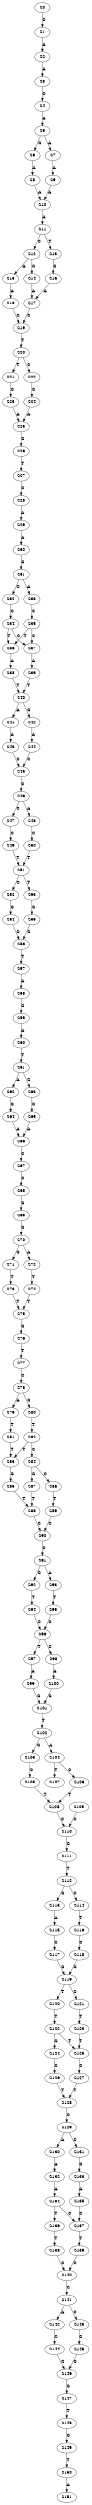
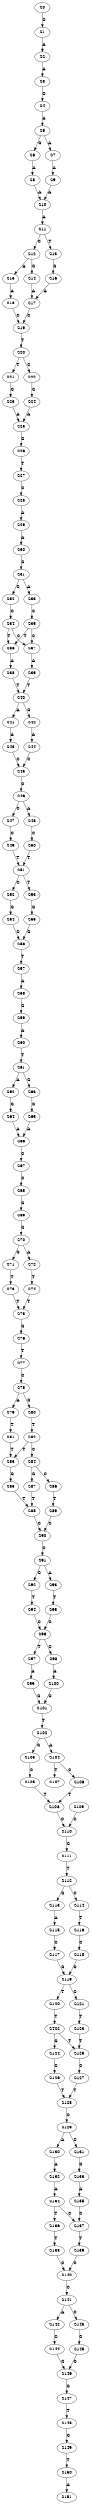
(55, 2029) -> (55, 2029)
